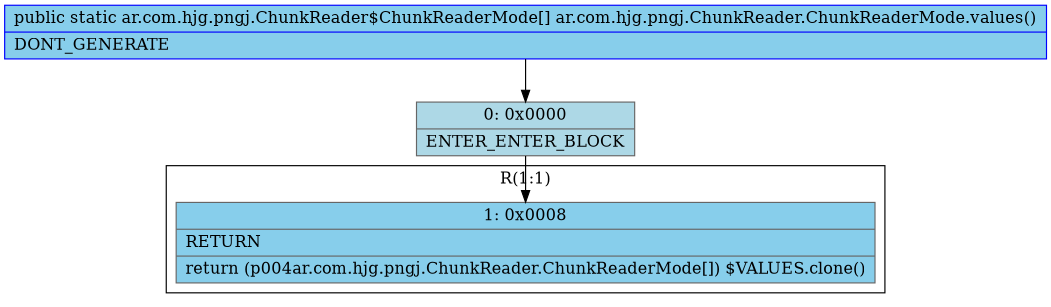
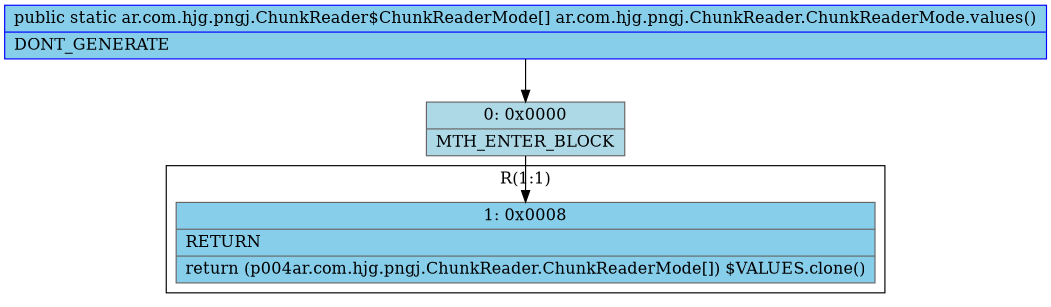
(526, 142) -> (526, 142)
